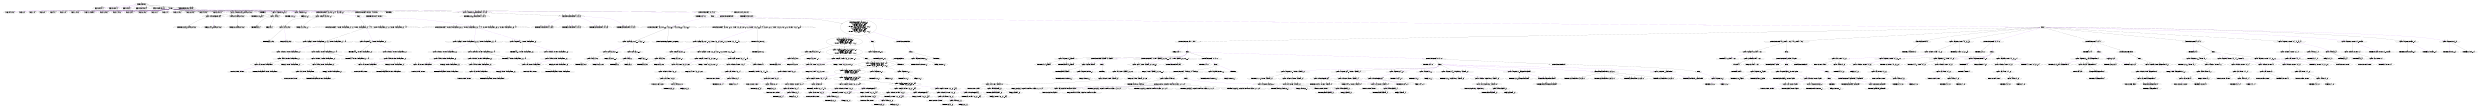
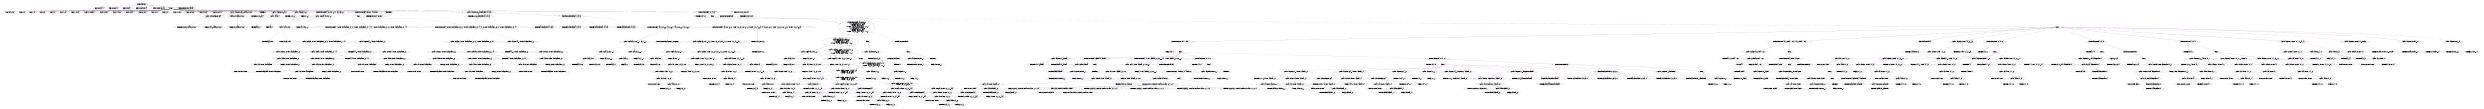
(899, 59) -> (894, 59)
